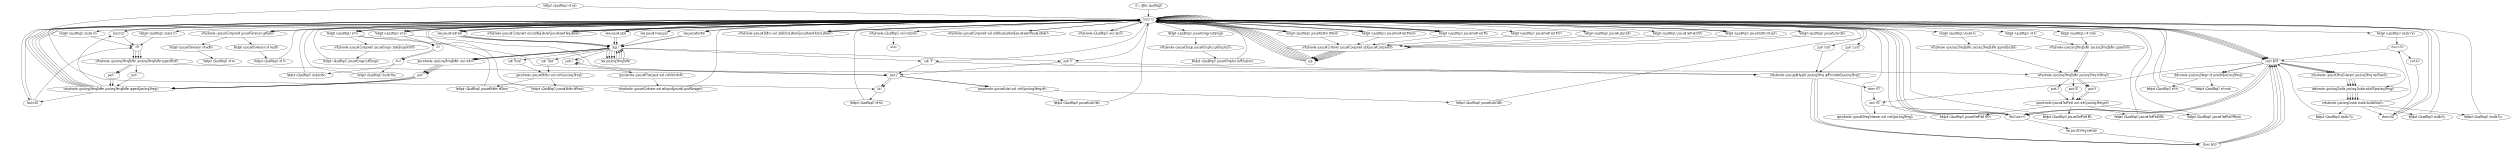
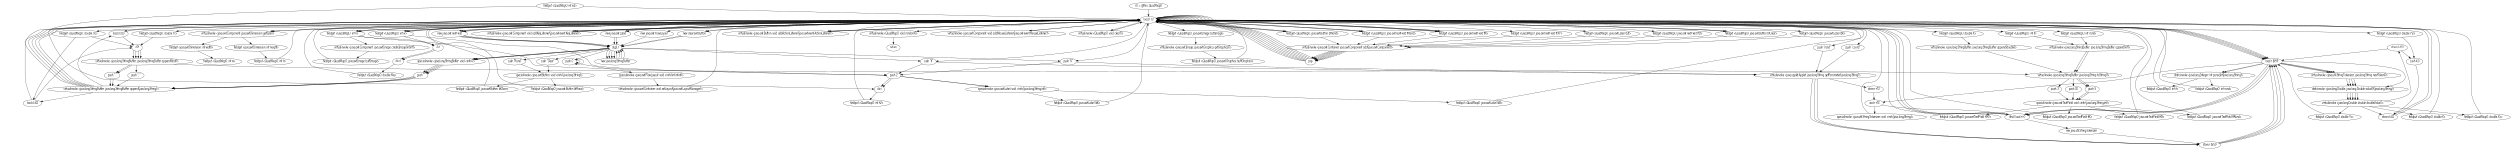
(550, 23) -> (56, 62)
(694, 34) -> (694, 34)
(2397, 40) -> (2410, 45)
(306, 75) -> none
